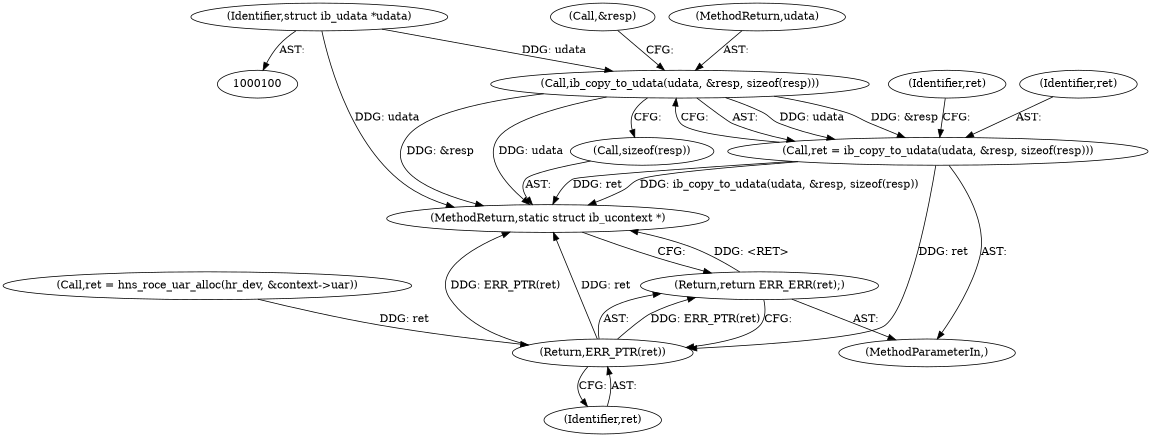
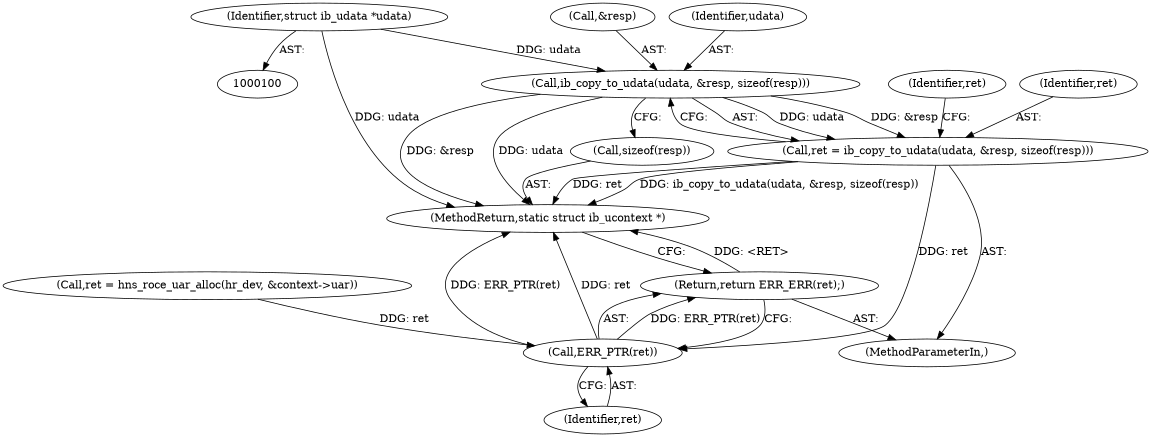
(757, 17) -> (738, 17)
(662, 51) -> (656, 51)
(603, 353) -> (603, 353)
